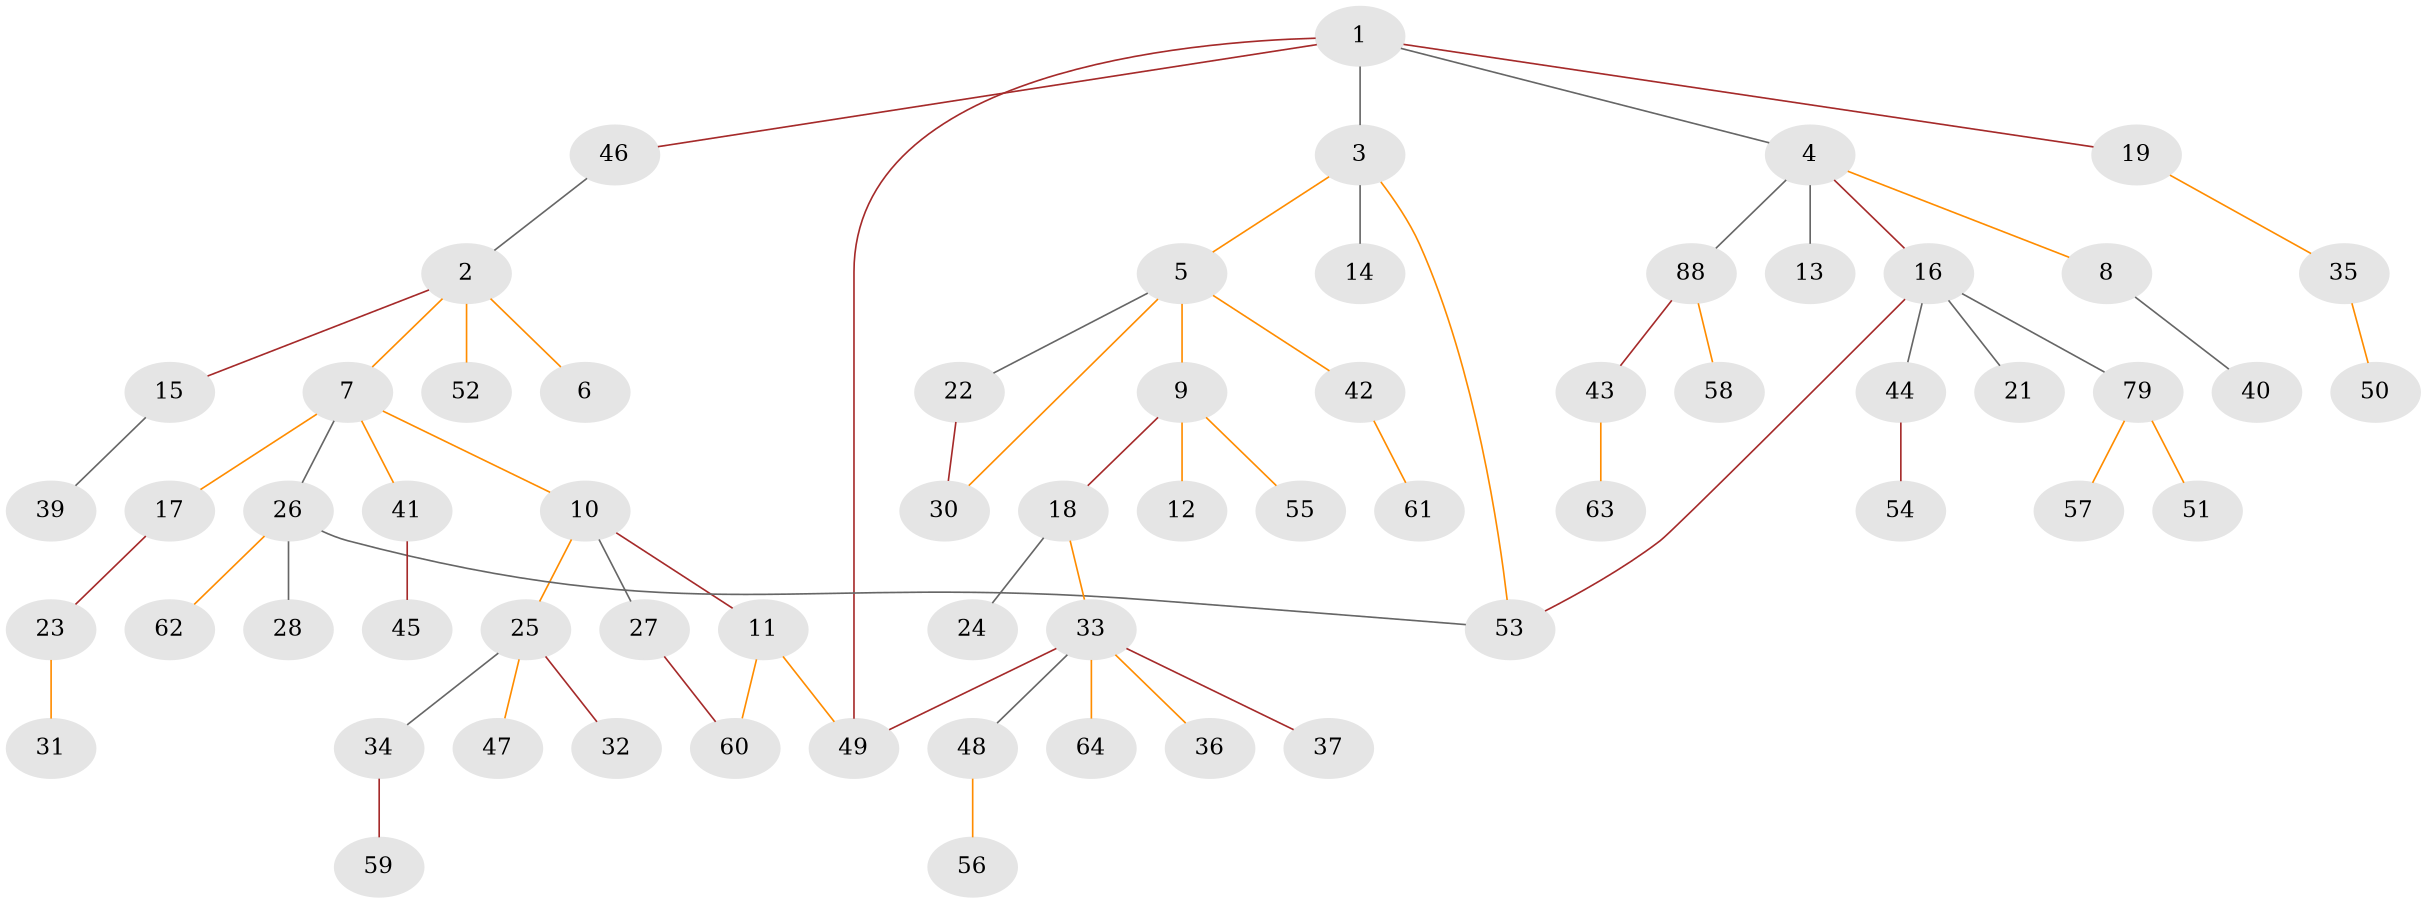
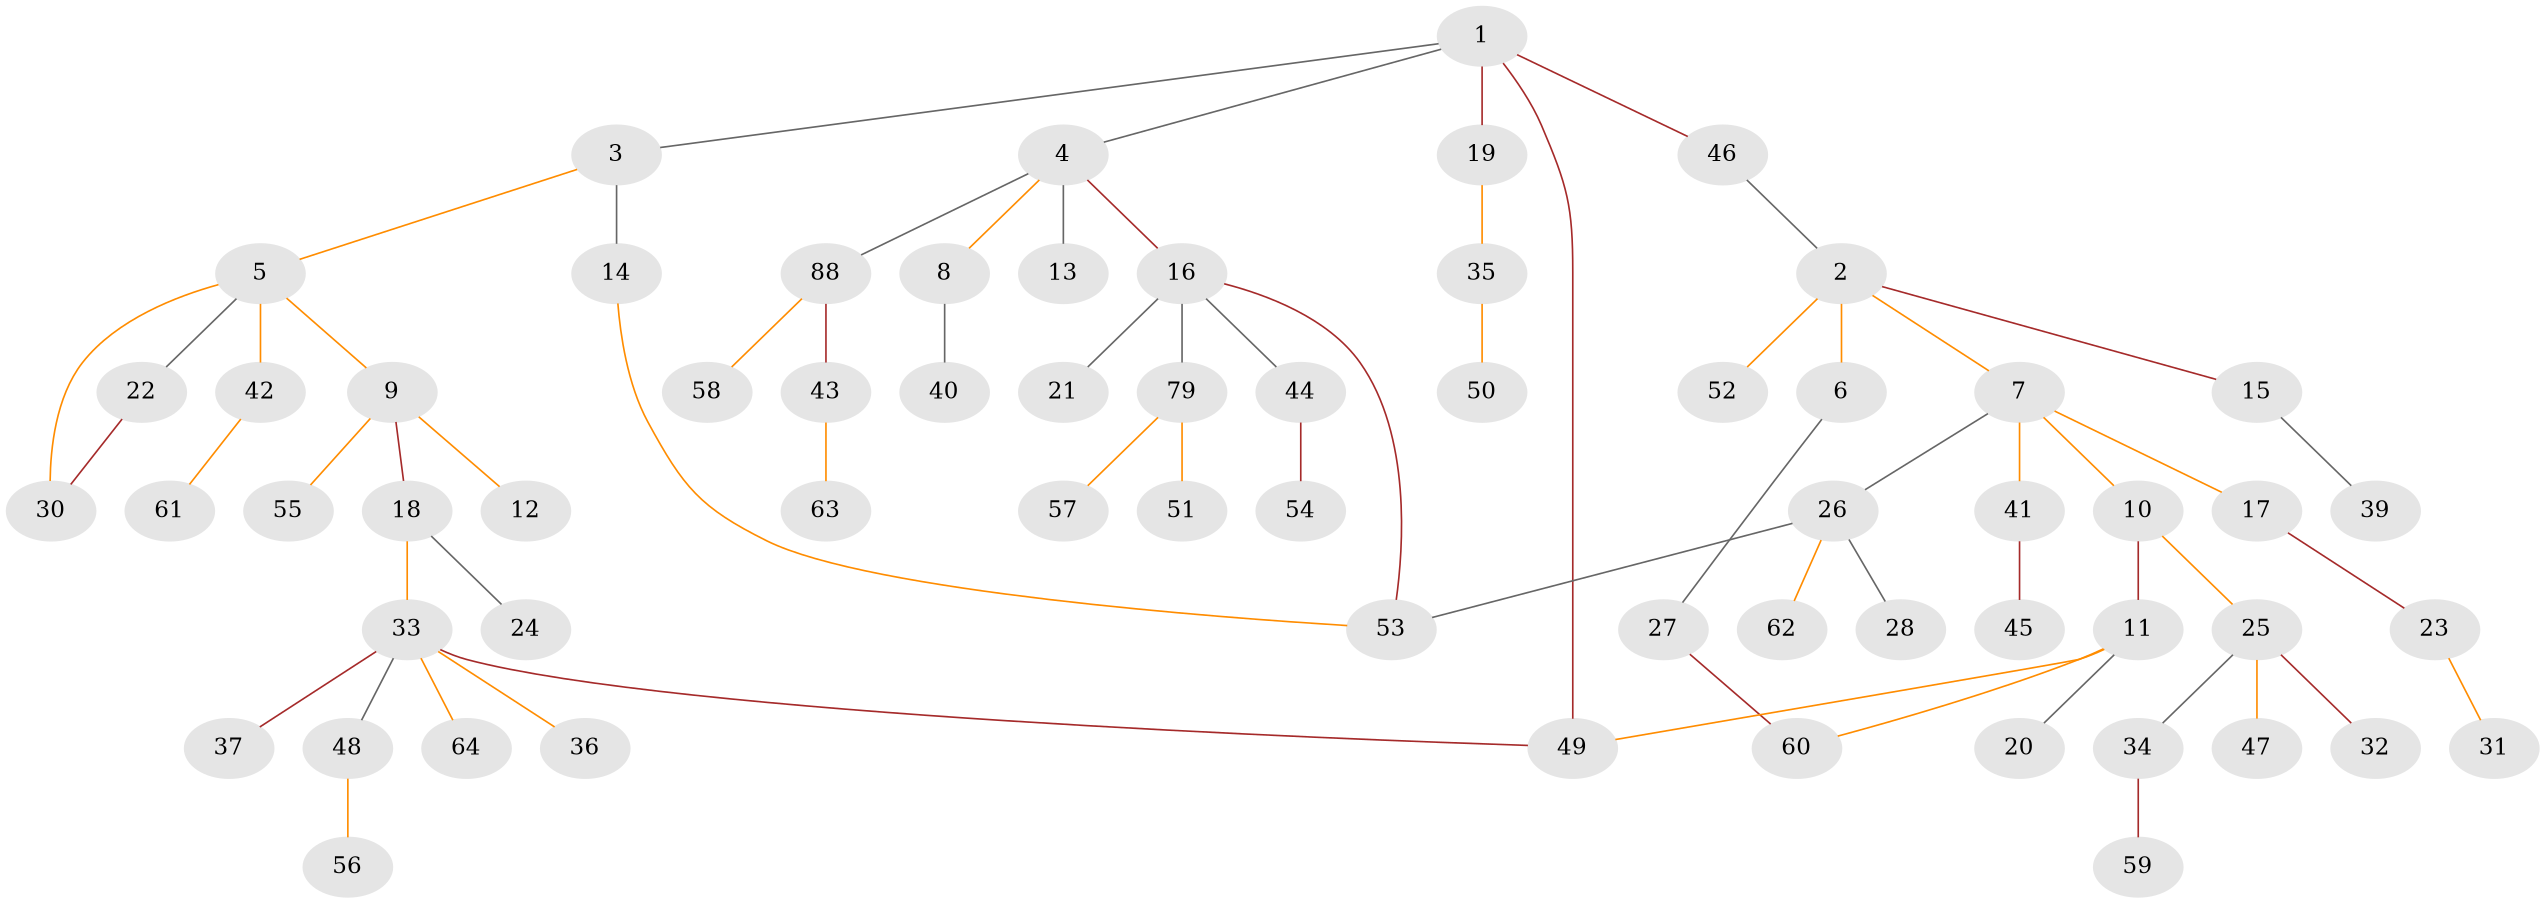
(1467, 383) -> (908, 579)
(615, 570) -> (1752, 511)
none -> (2020, 748)
